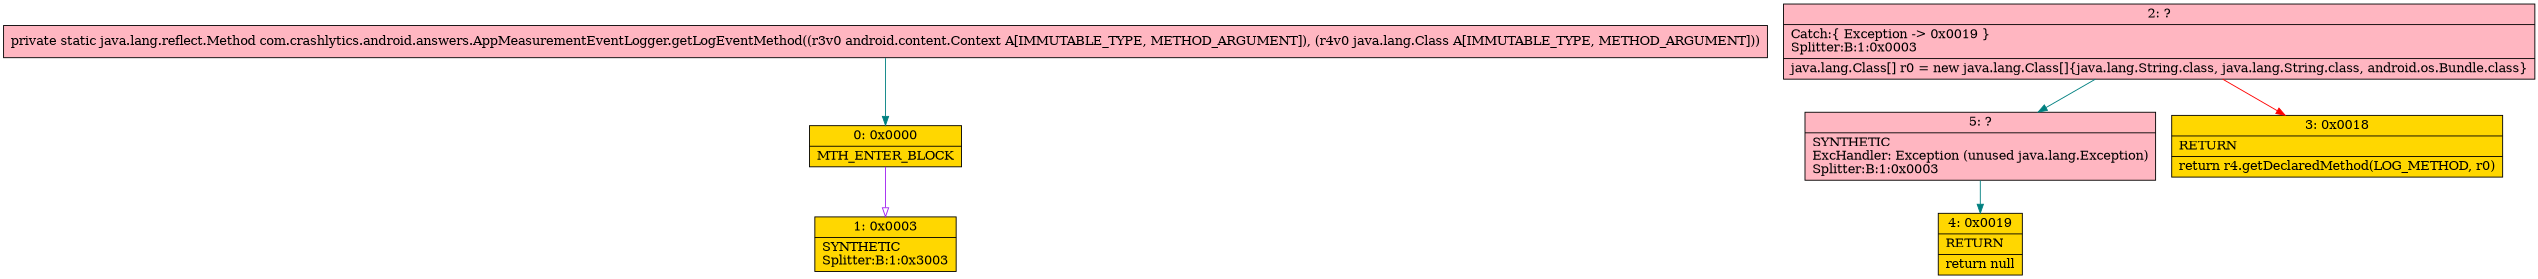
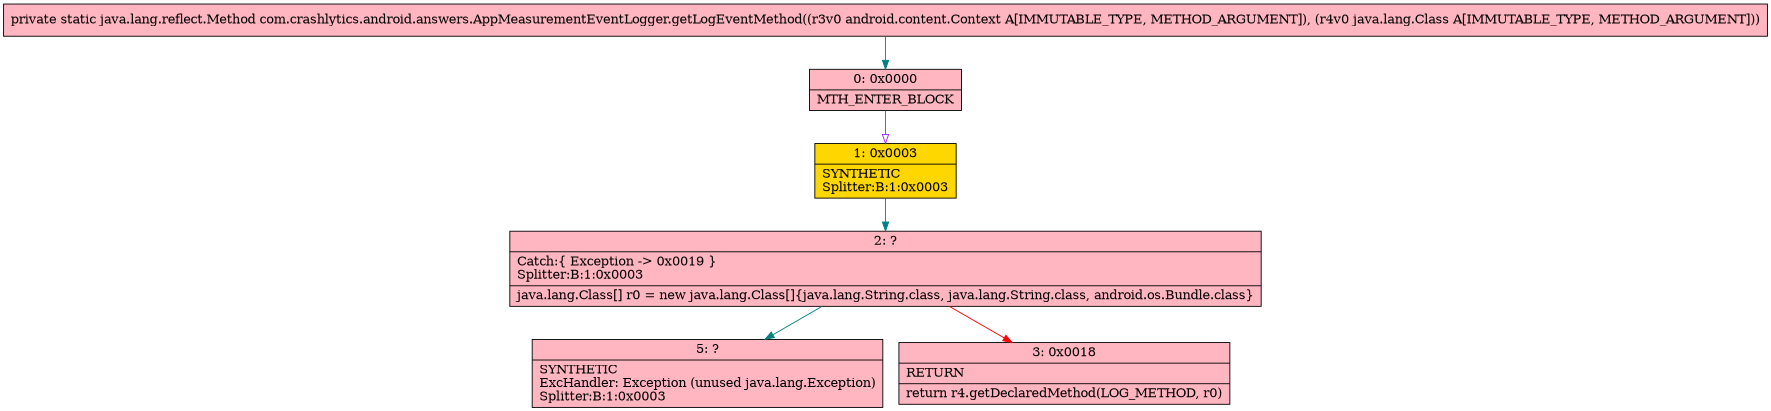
(886, 146) -> (886, 90)
(2337, 146) -> (1064, 373)
none -> (886, 210)
(1980, 244) -> none
(886, 261) -> (886, 187)
